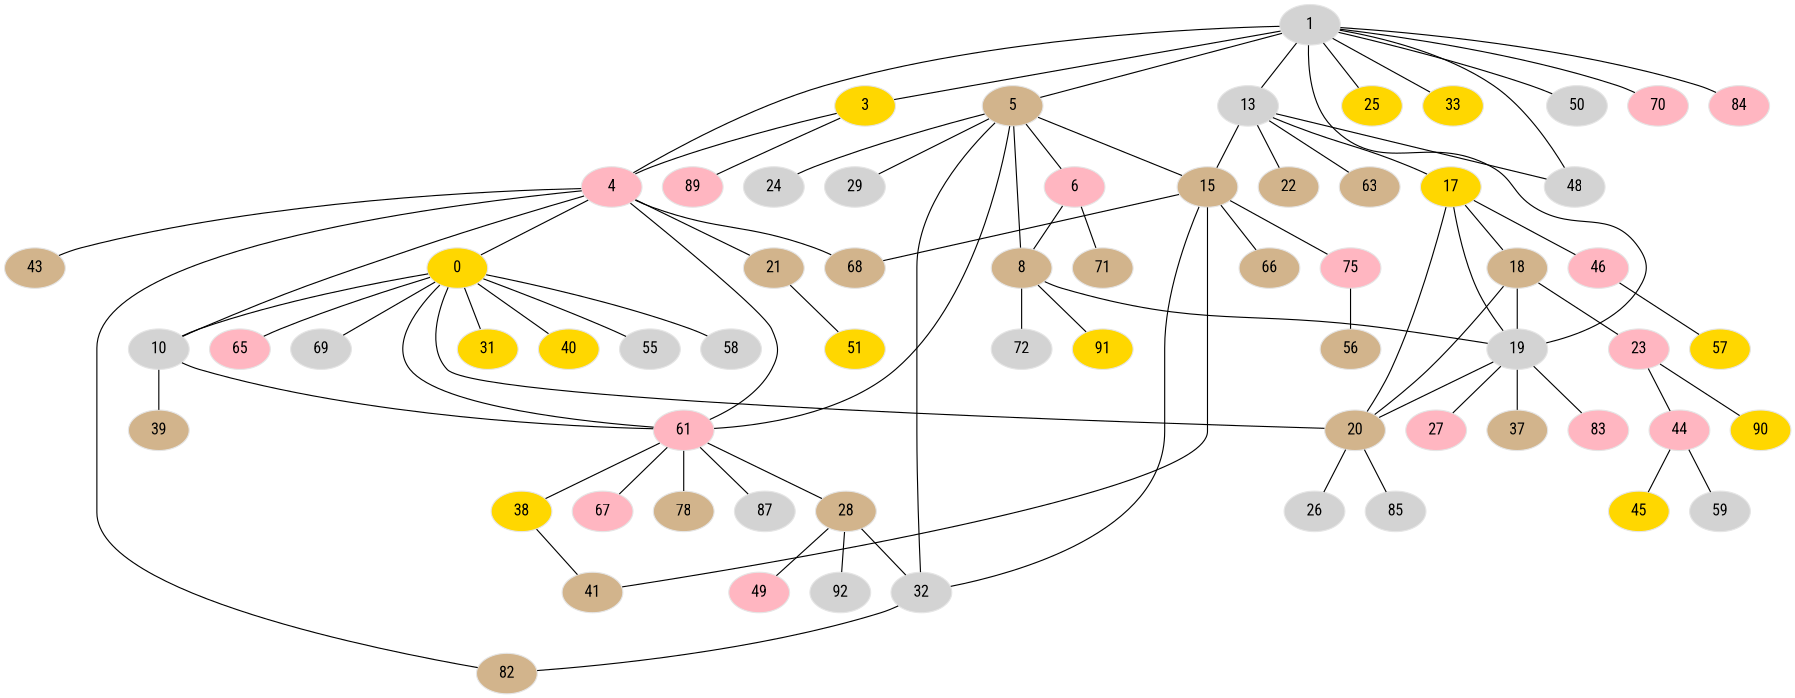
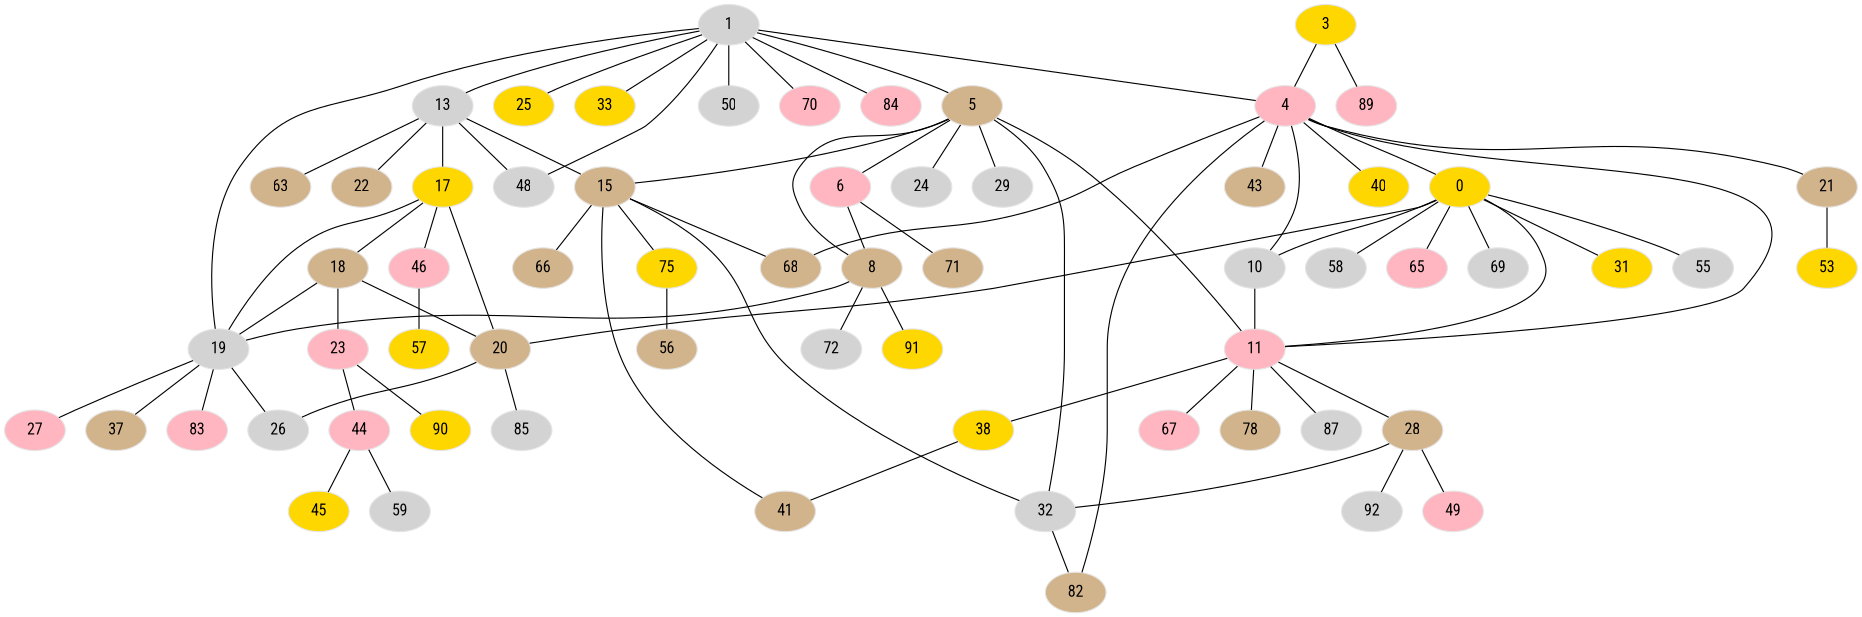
(1087, 65) -> none
(1351, 268) -> (667, 268)
(513, 309) -> (1332, 147)
(855, 349) -> (1827, 268)
(1436, 390) -> (248, 390)
(159, 430) -> none
(684, 430) -> (1255, 349)
